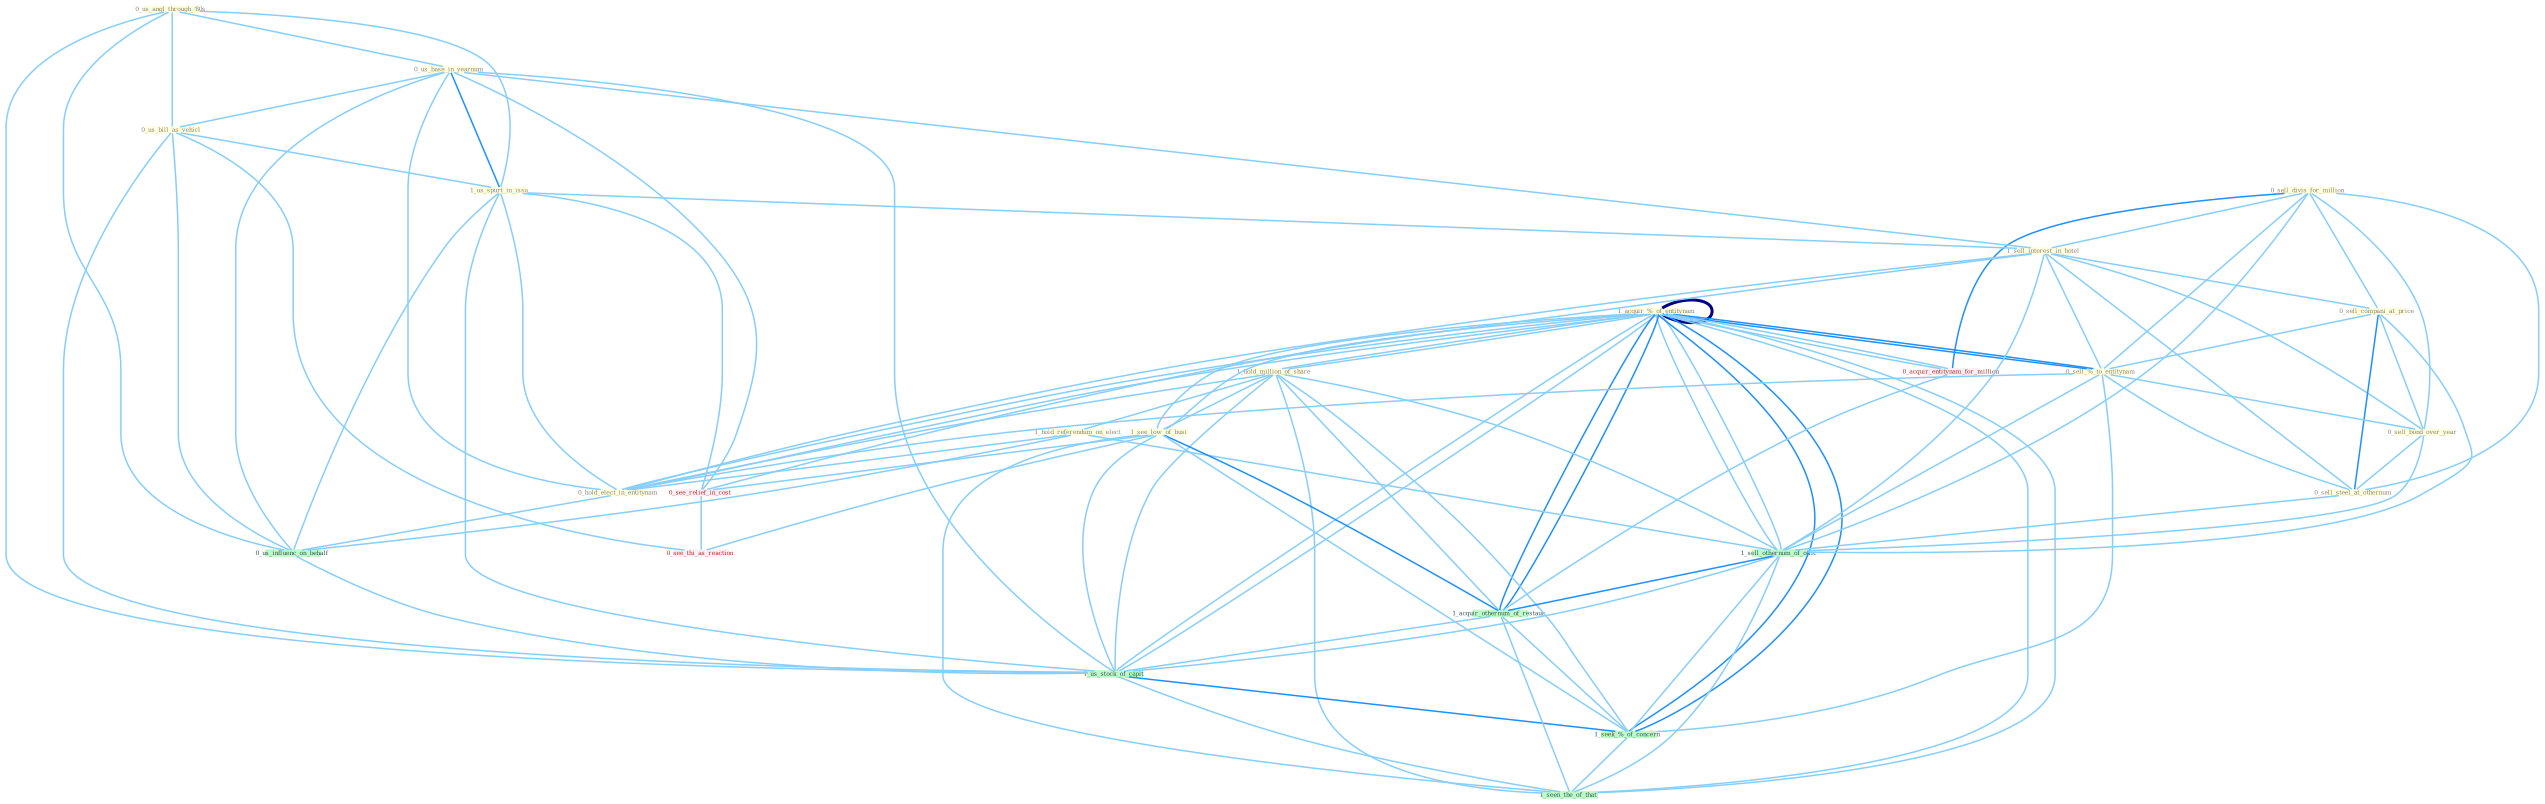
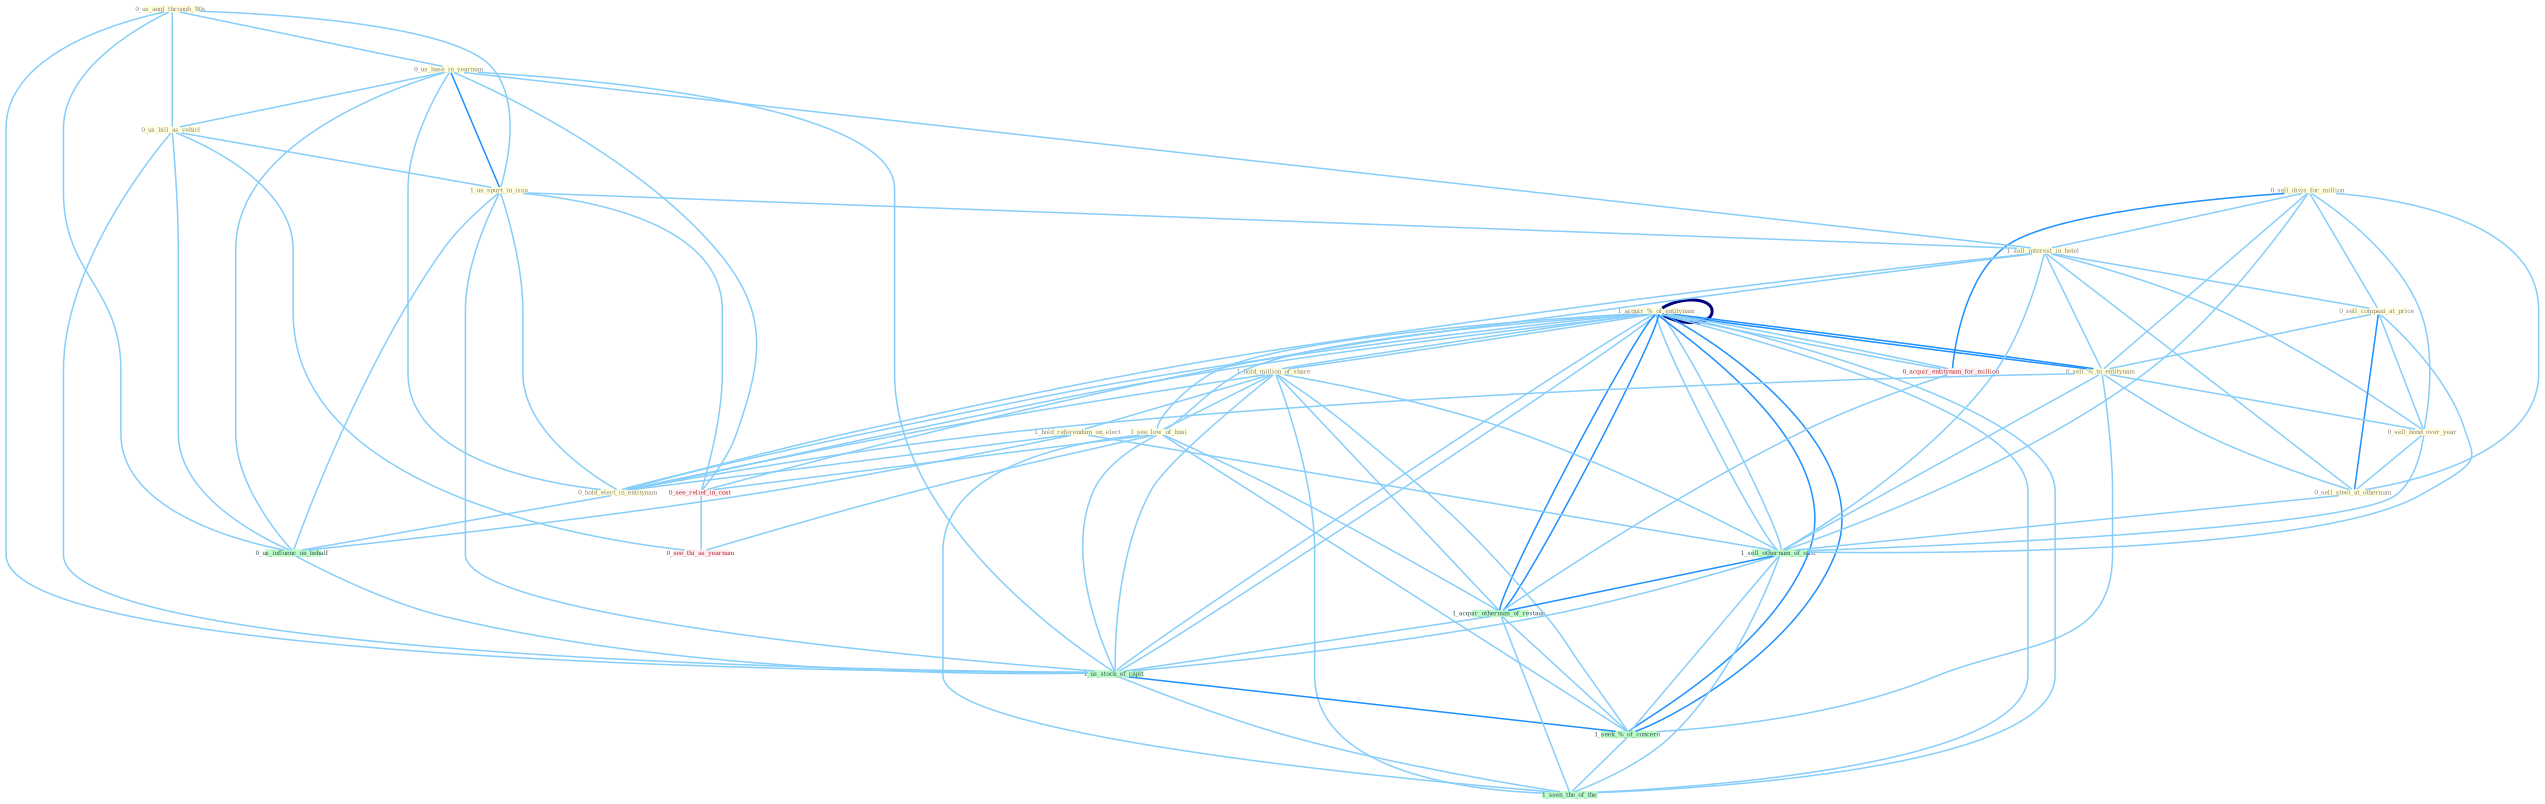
(1325, 514) -> (1325, 514)
(701, 553) -> (701, 553)
(1570, 795) -> (1570, 795)
